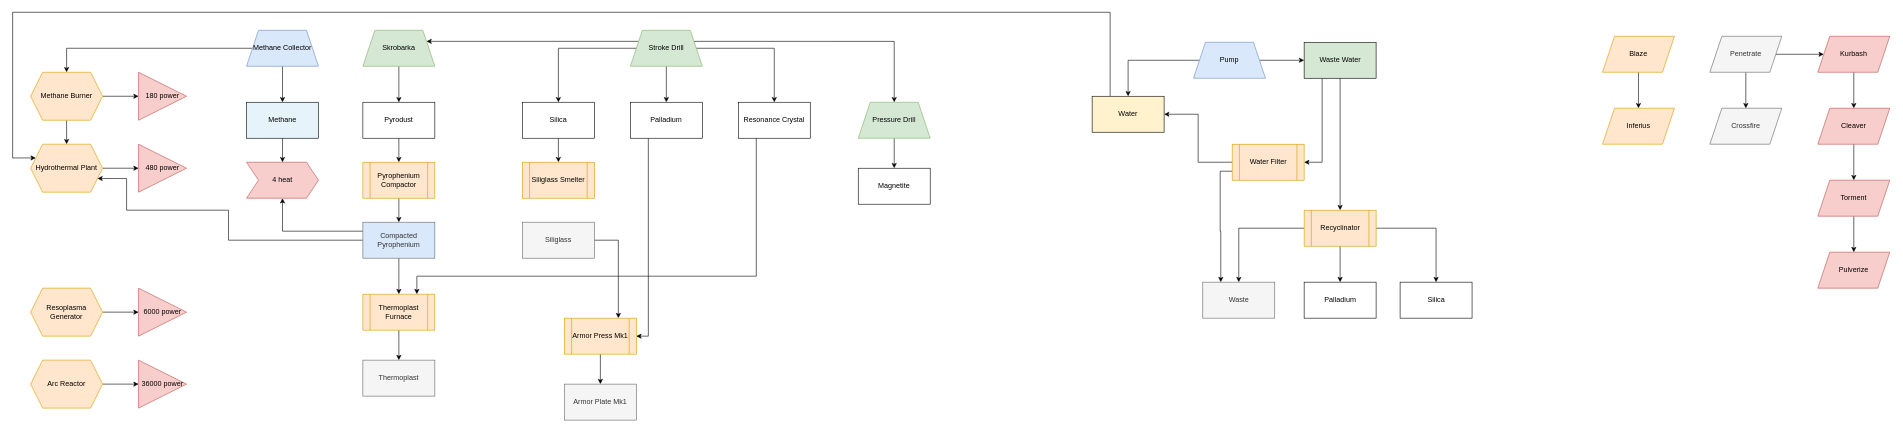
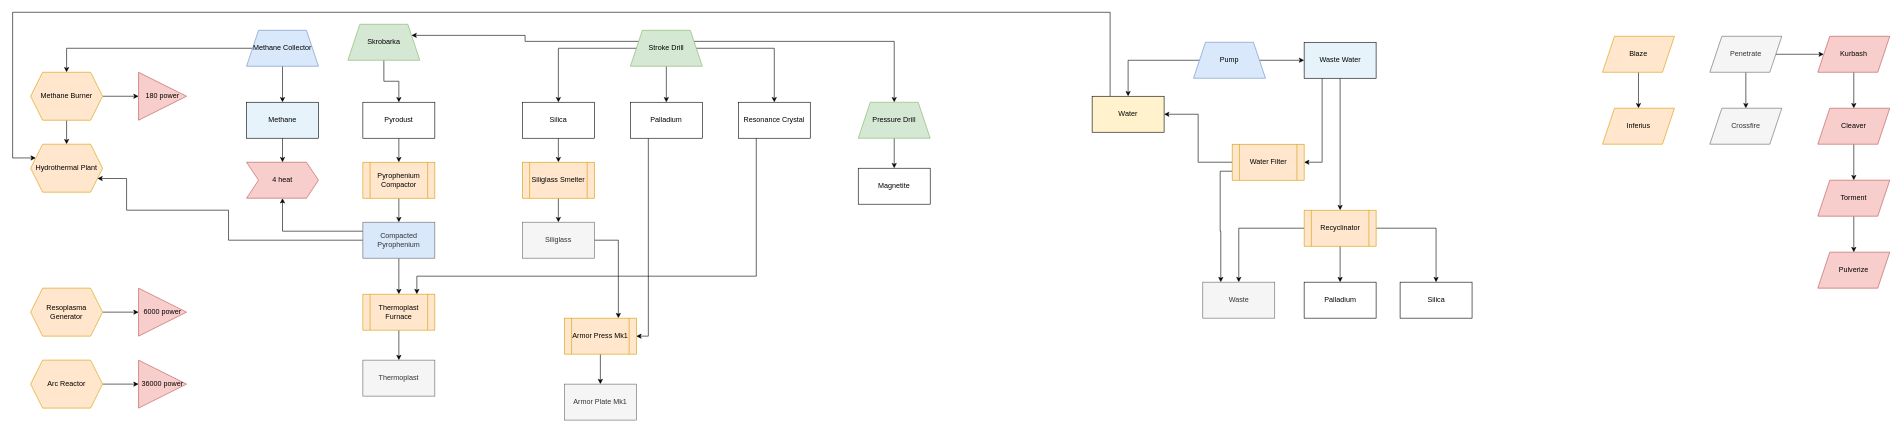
(399, 48) -> (384, 42)
(1340, 60) -> (1340, 60)
(133, 168) -> none
(162, 168) -> none
none -> (558, 208)
